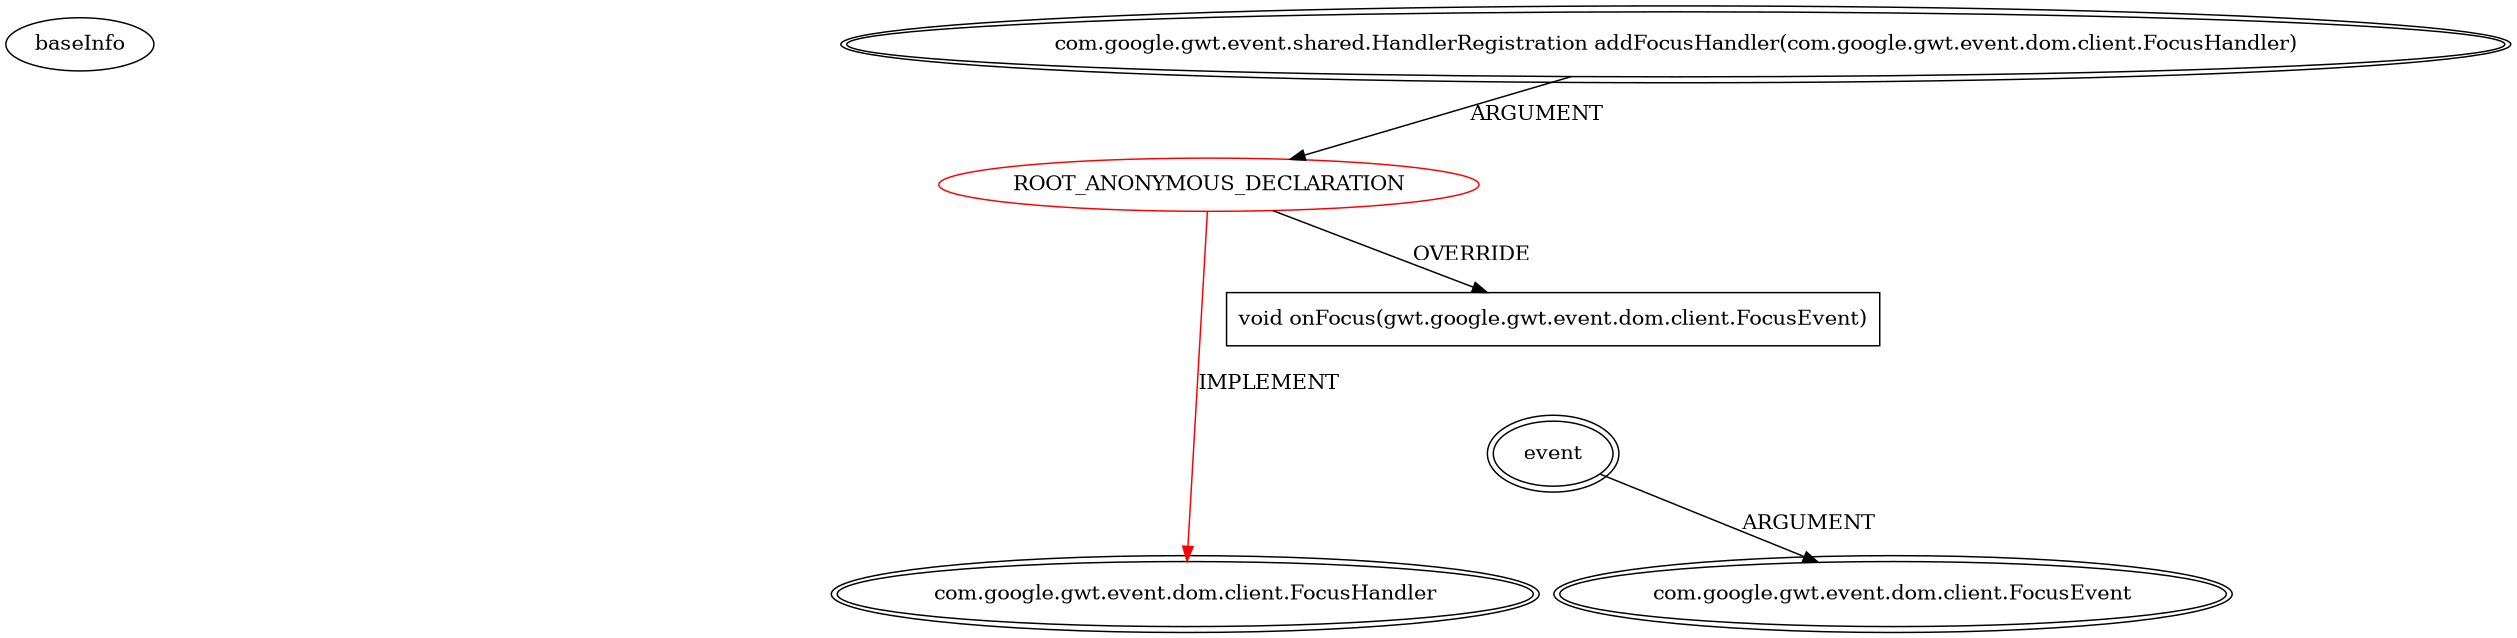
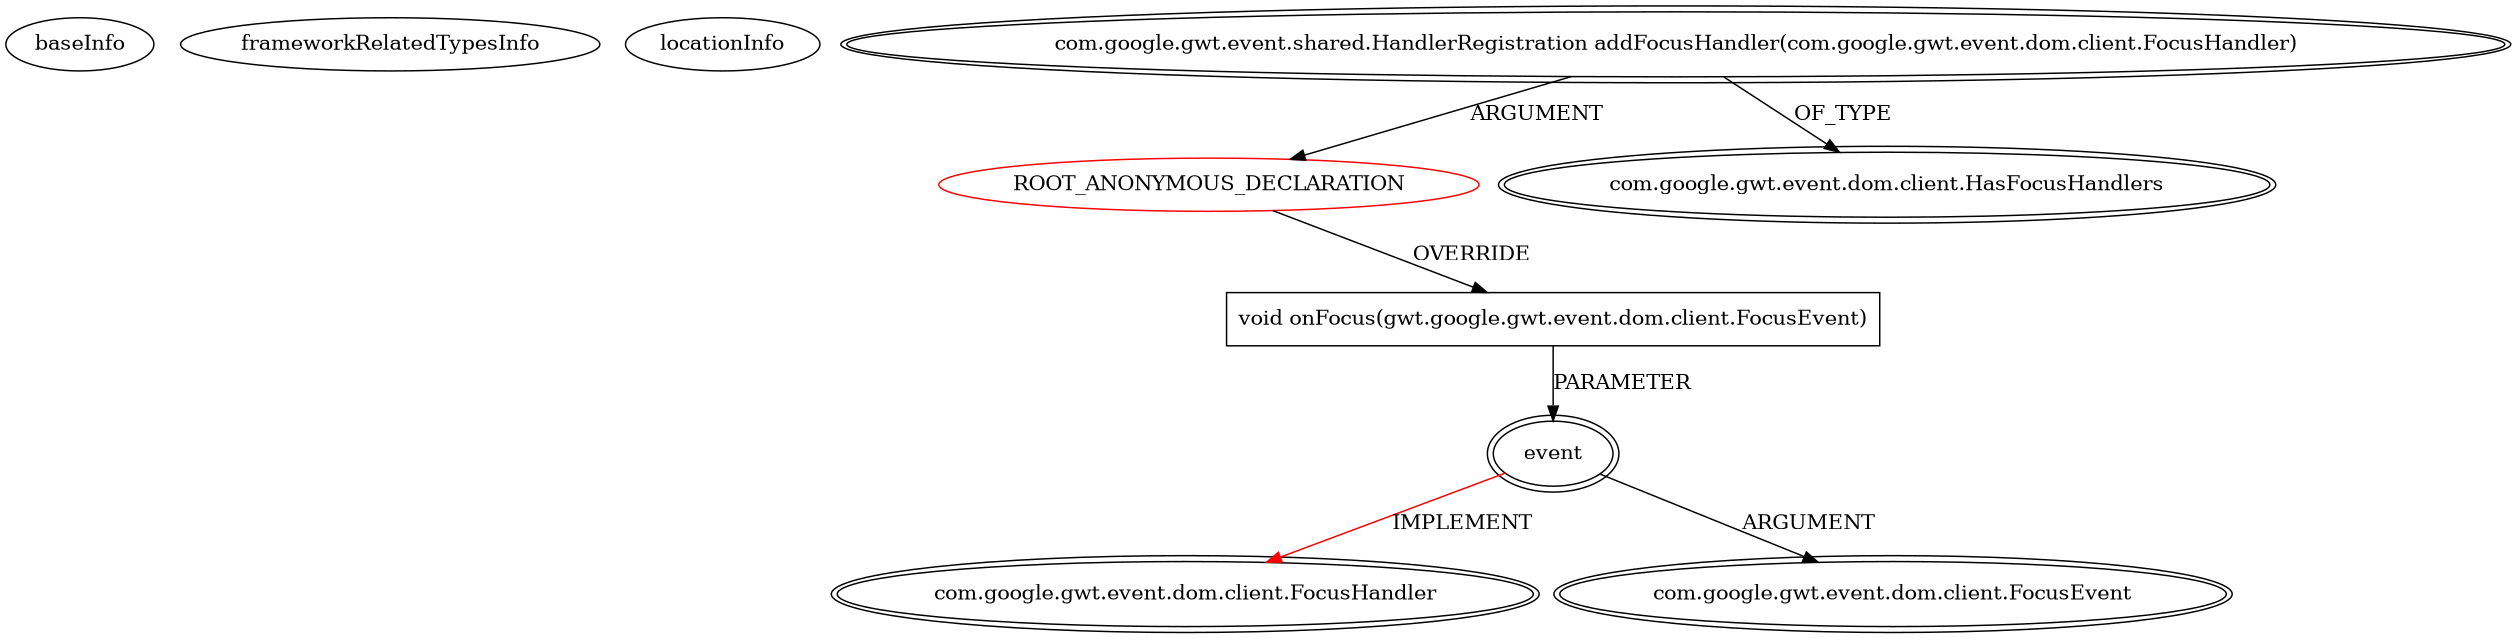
none -> (390, 44)
none -> (723, 44)
none -> (1887, 185)
none -> (1553, 376)
(1198, 379) -> (1393, 515)
